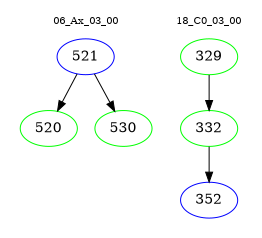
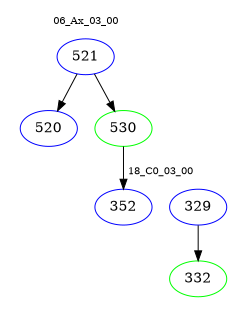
(209, 57) -> (198, 207)
(49, 128) -> (49, 128)
(209, 159) -> (123, 168)
